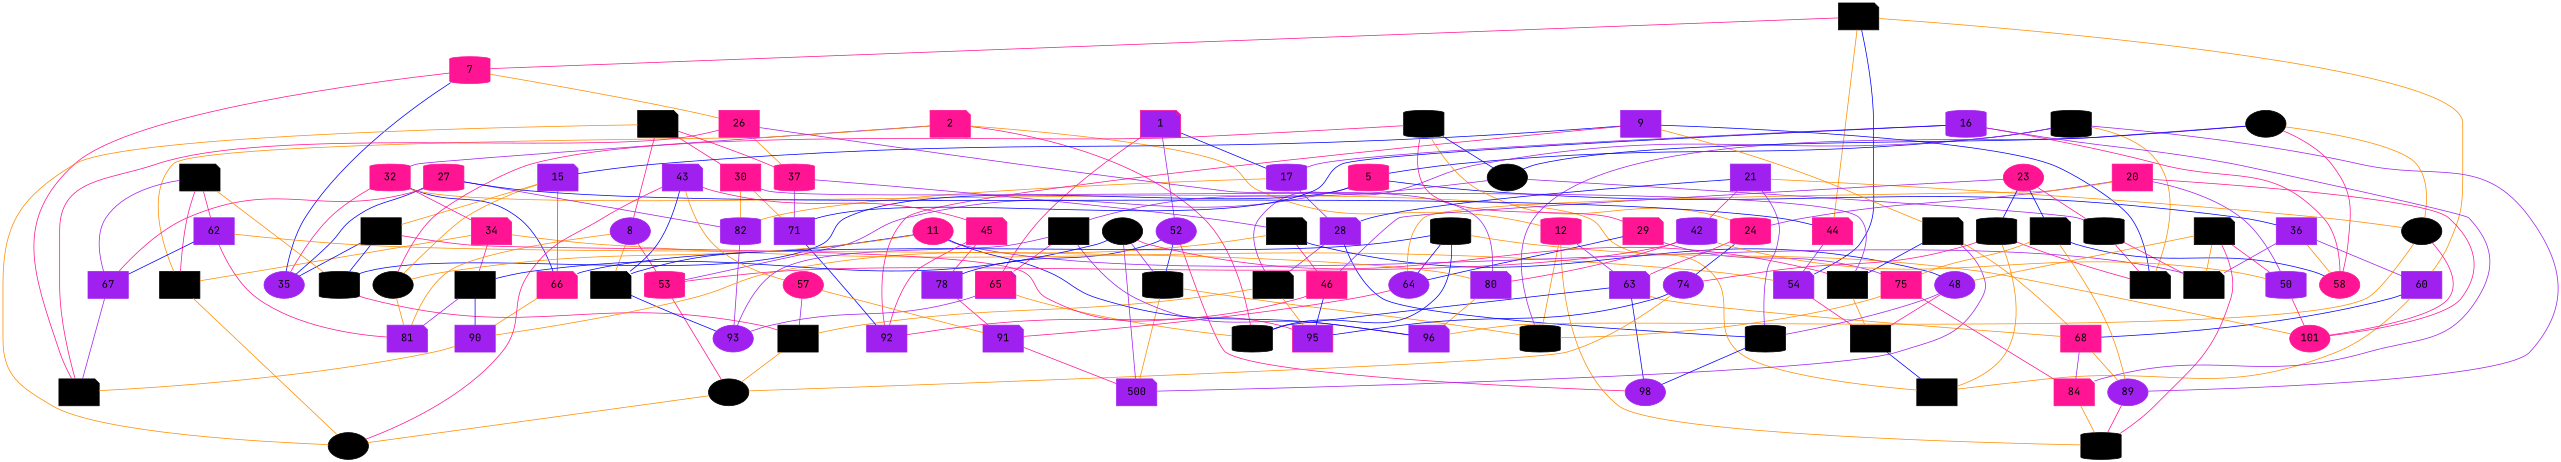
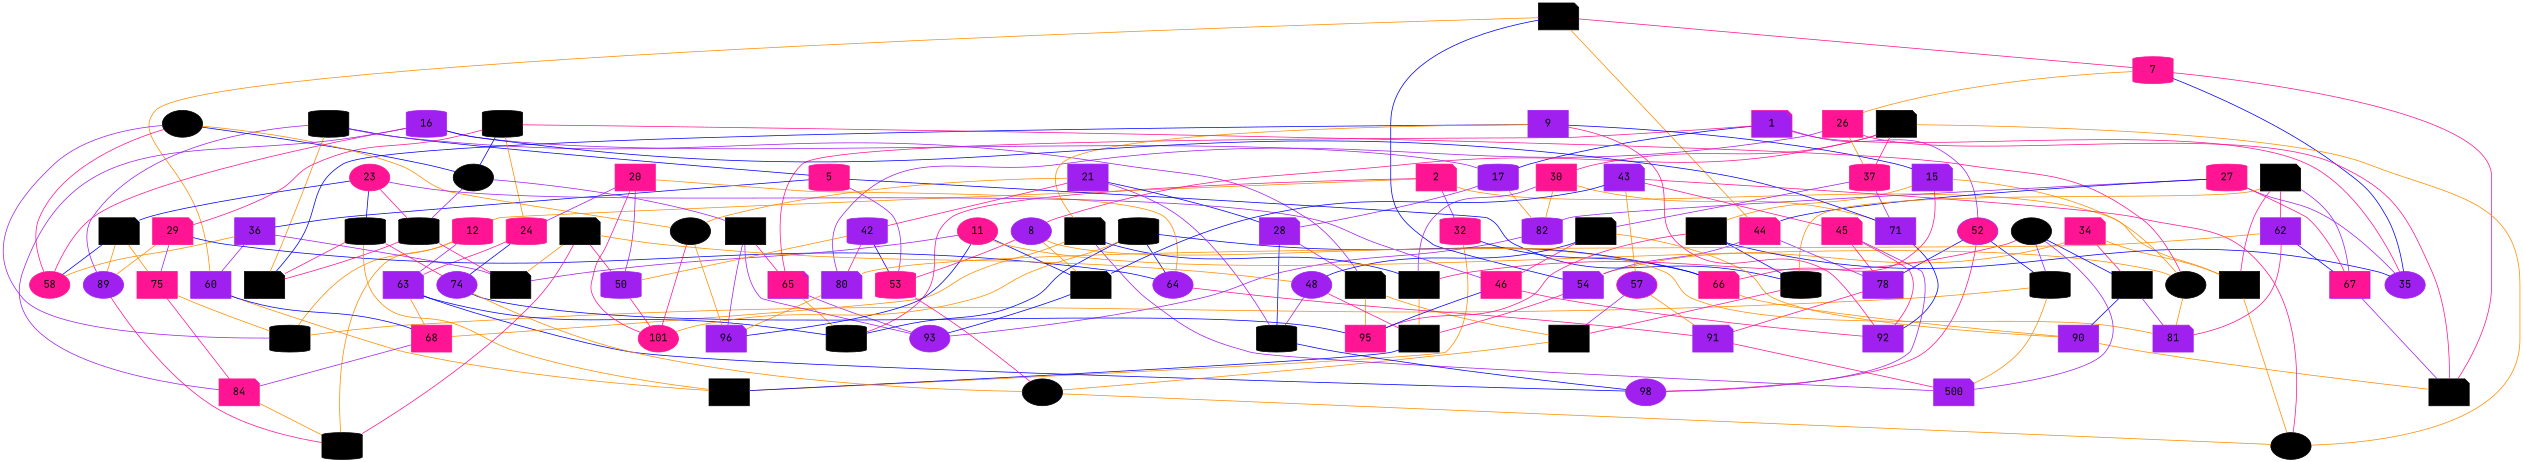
(441, 204) -> none
(352, 219) -> (2324, 216)
(324, 224) -> (2073, 140)
(1176, 231) -> (1978, 231)
none -> (1822, 258)
(1181, 270) -> (884, 263)
(108, 285) -> (2350, 285)
(803, 285) -> (1637, 285)
(1313, 339) -> (1365, 339)
none -> (1901, 357)
(2105, 366) -> (134, 261)
